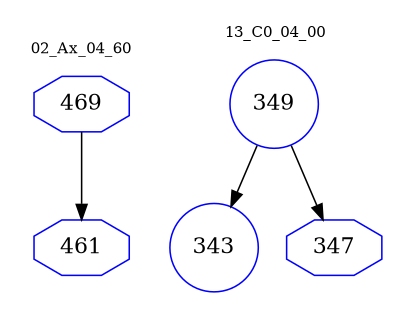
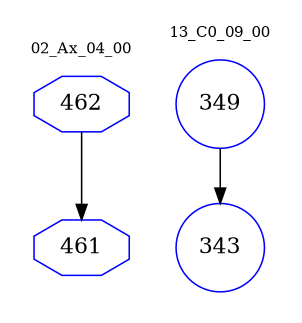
(276, 33) -> (220, 33)
(82, 49) -> (82, 49)
(82, 104) -> (82, 104)
(334, 248) -> none
